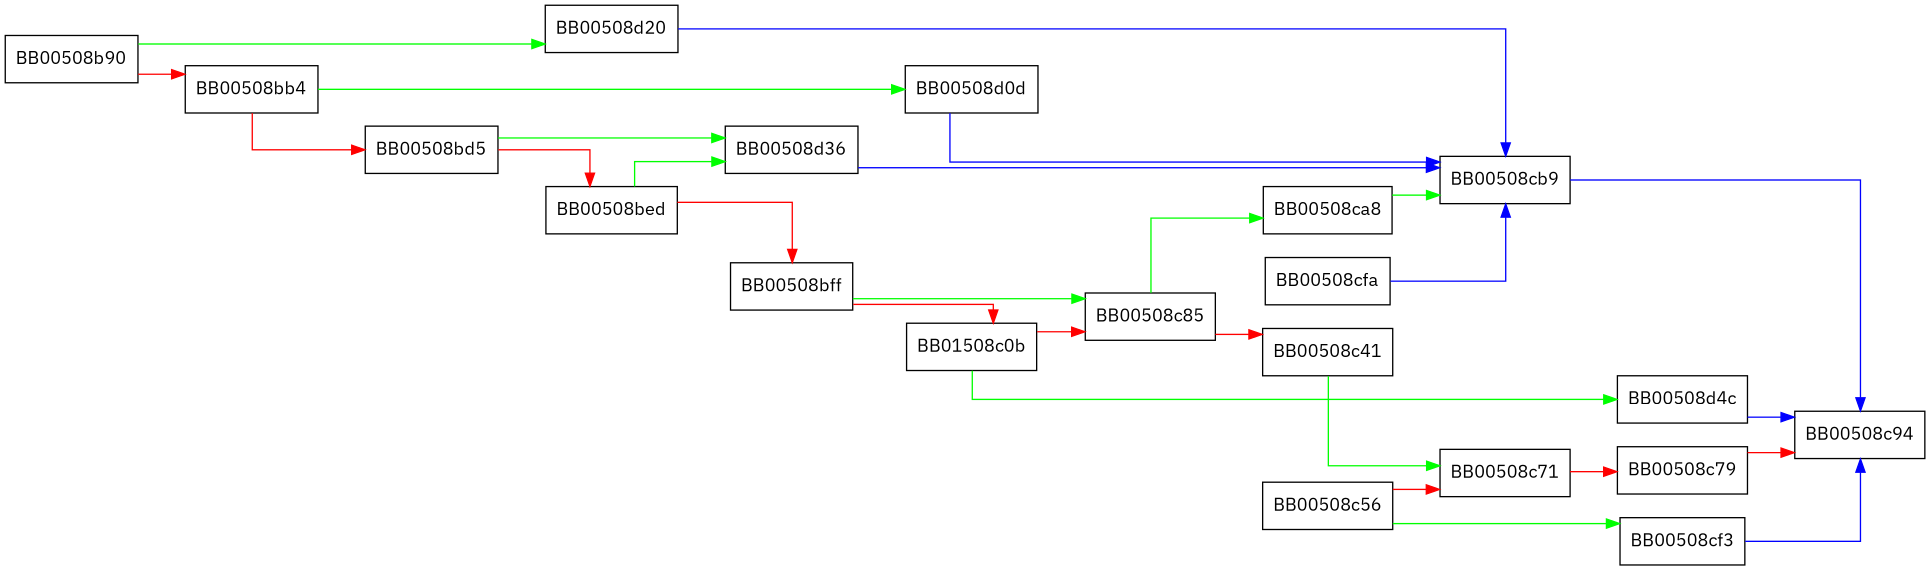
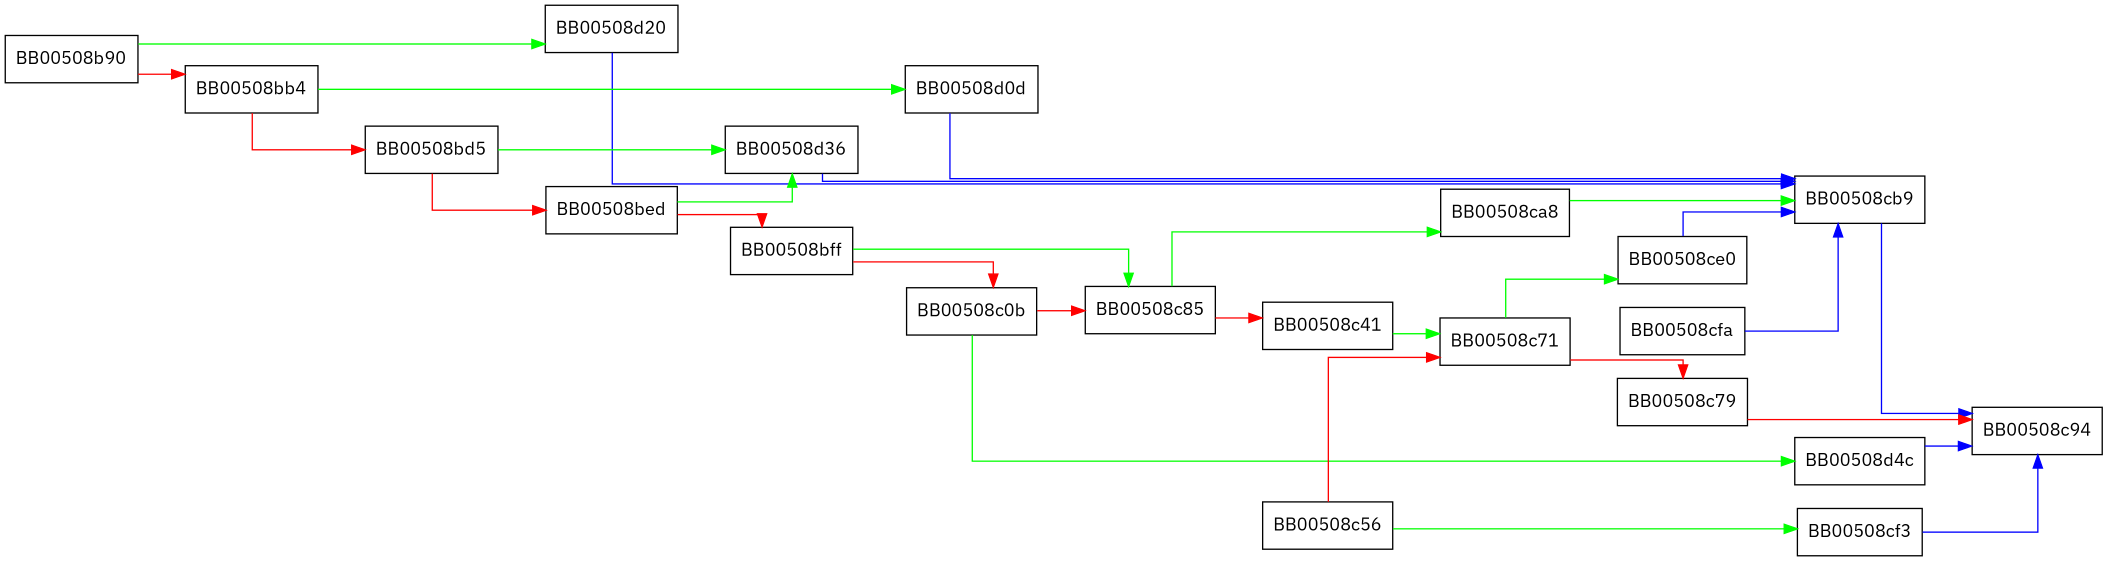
none -> (1682, 260)
(972, 347) -> (972, 311)
